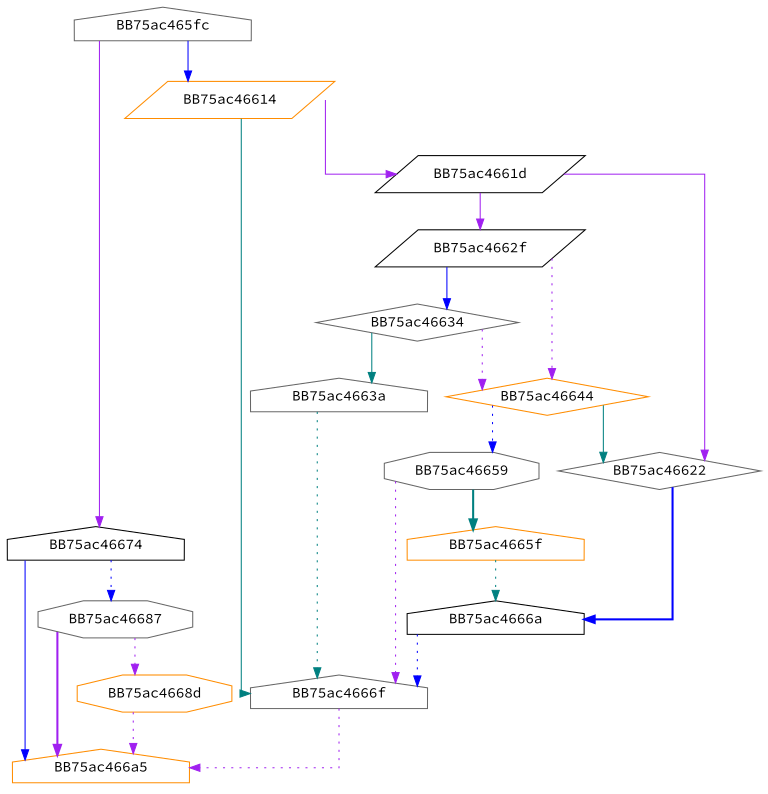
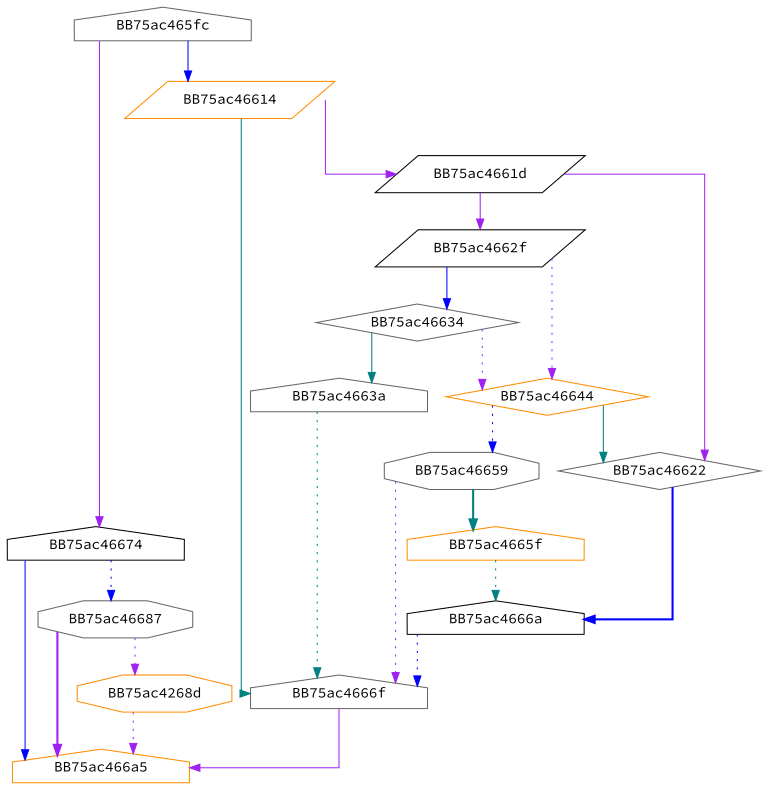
(155, 694) -> (155, 694)
(299, 768) -> (299, 768)
